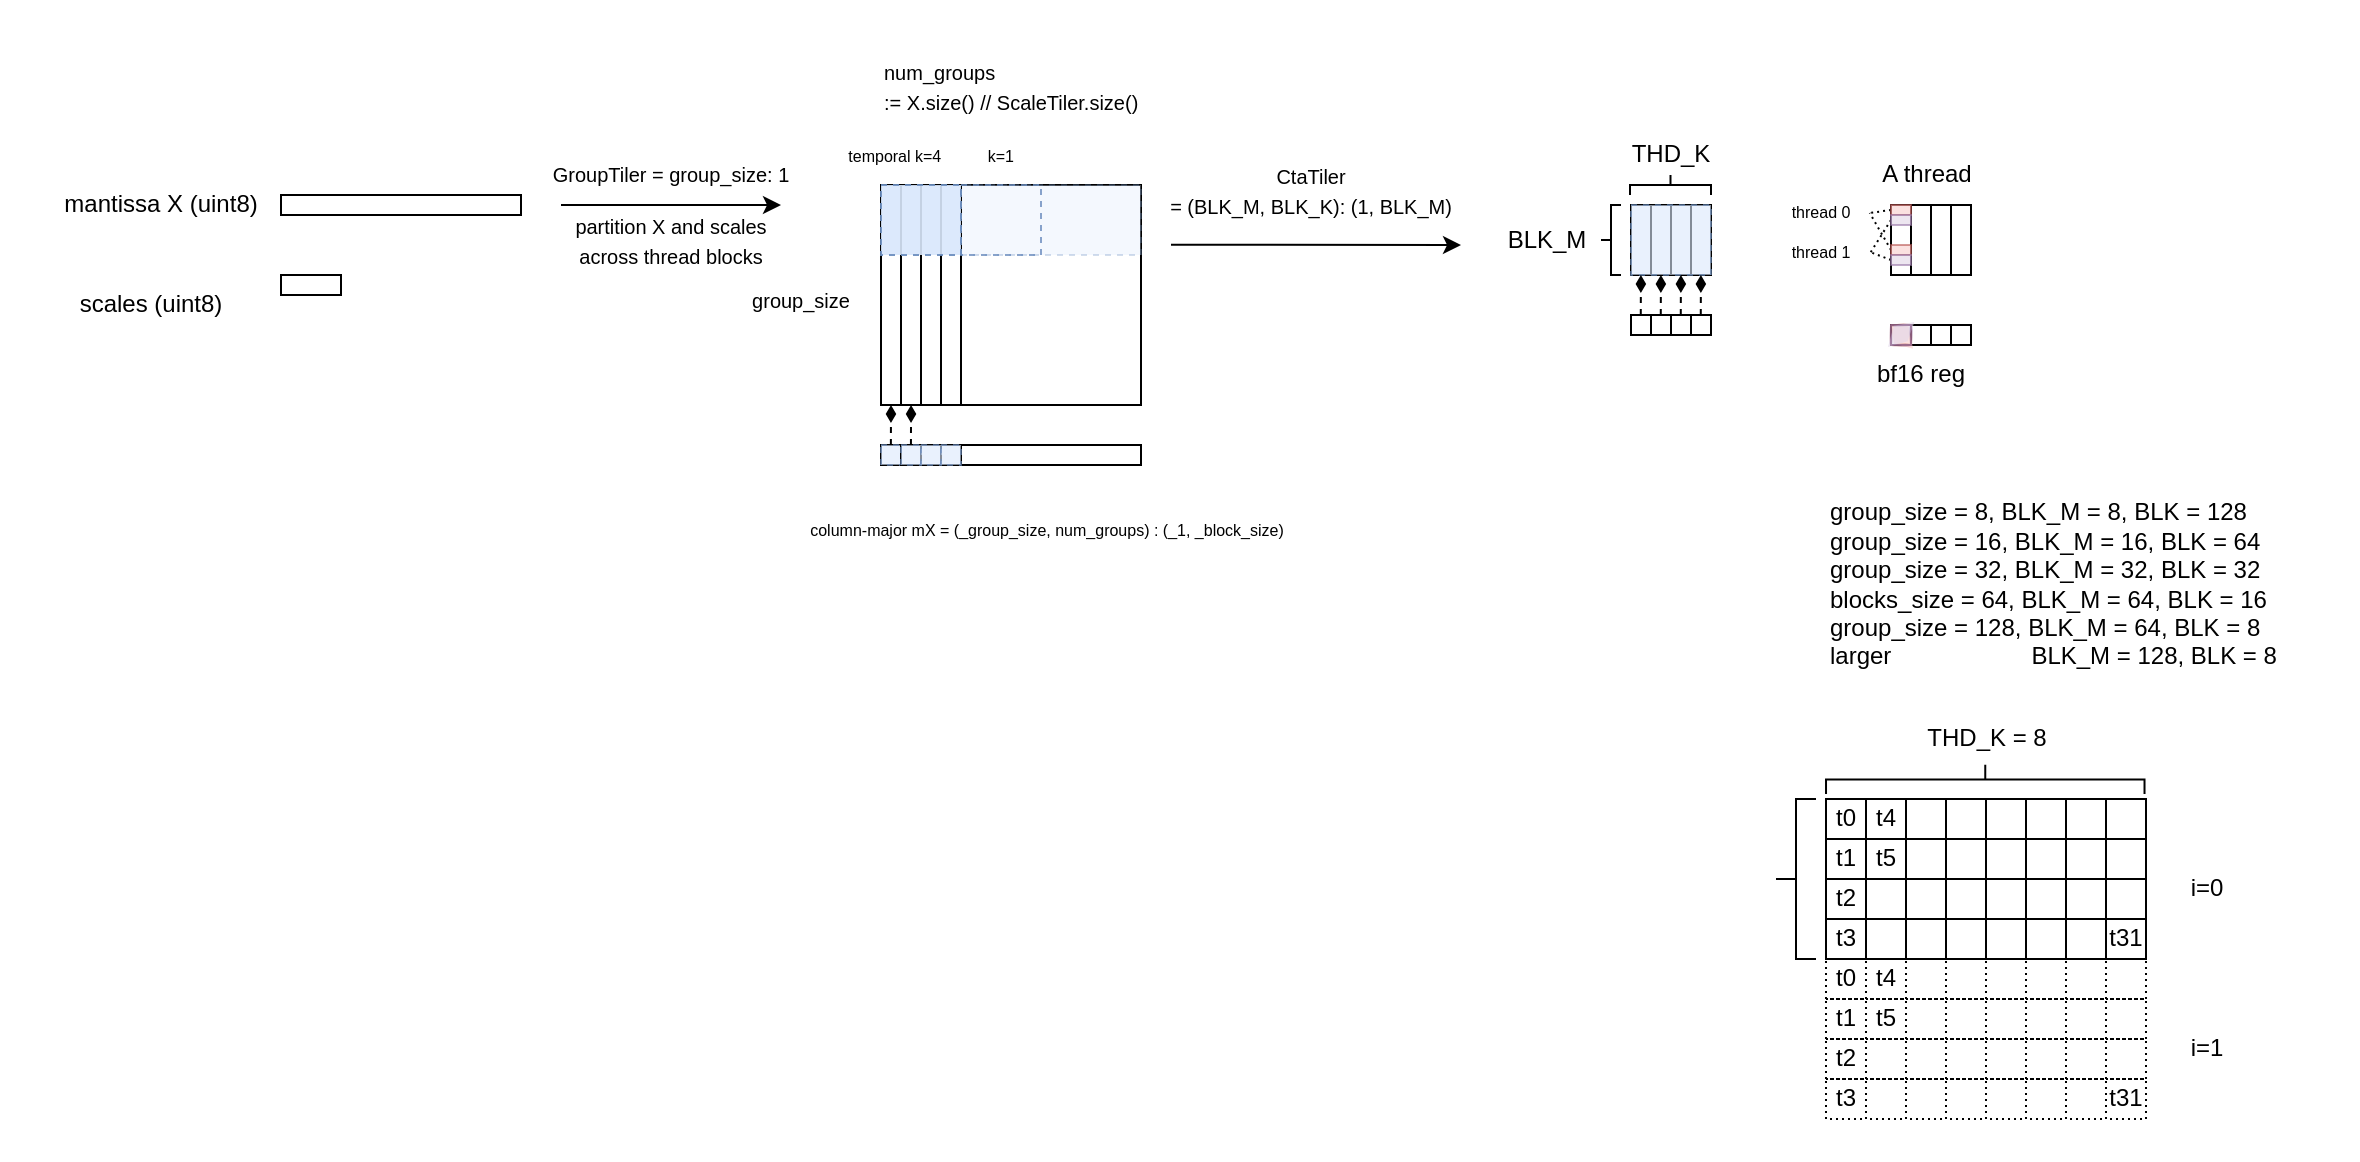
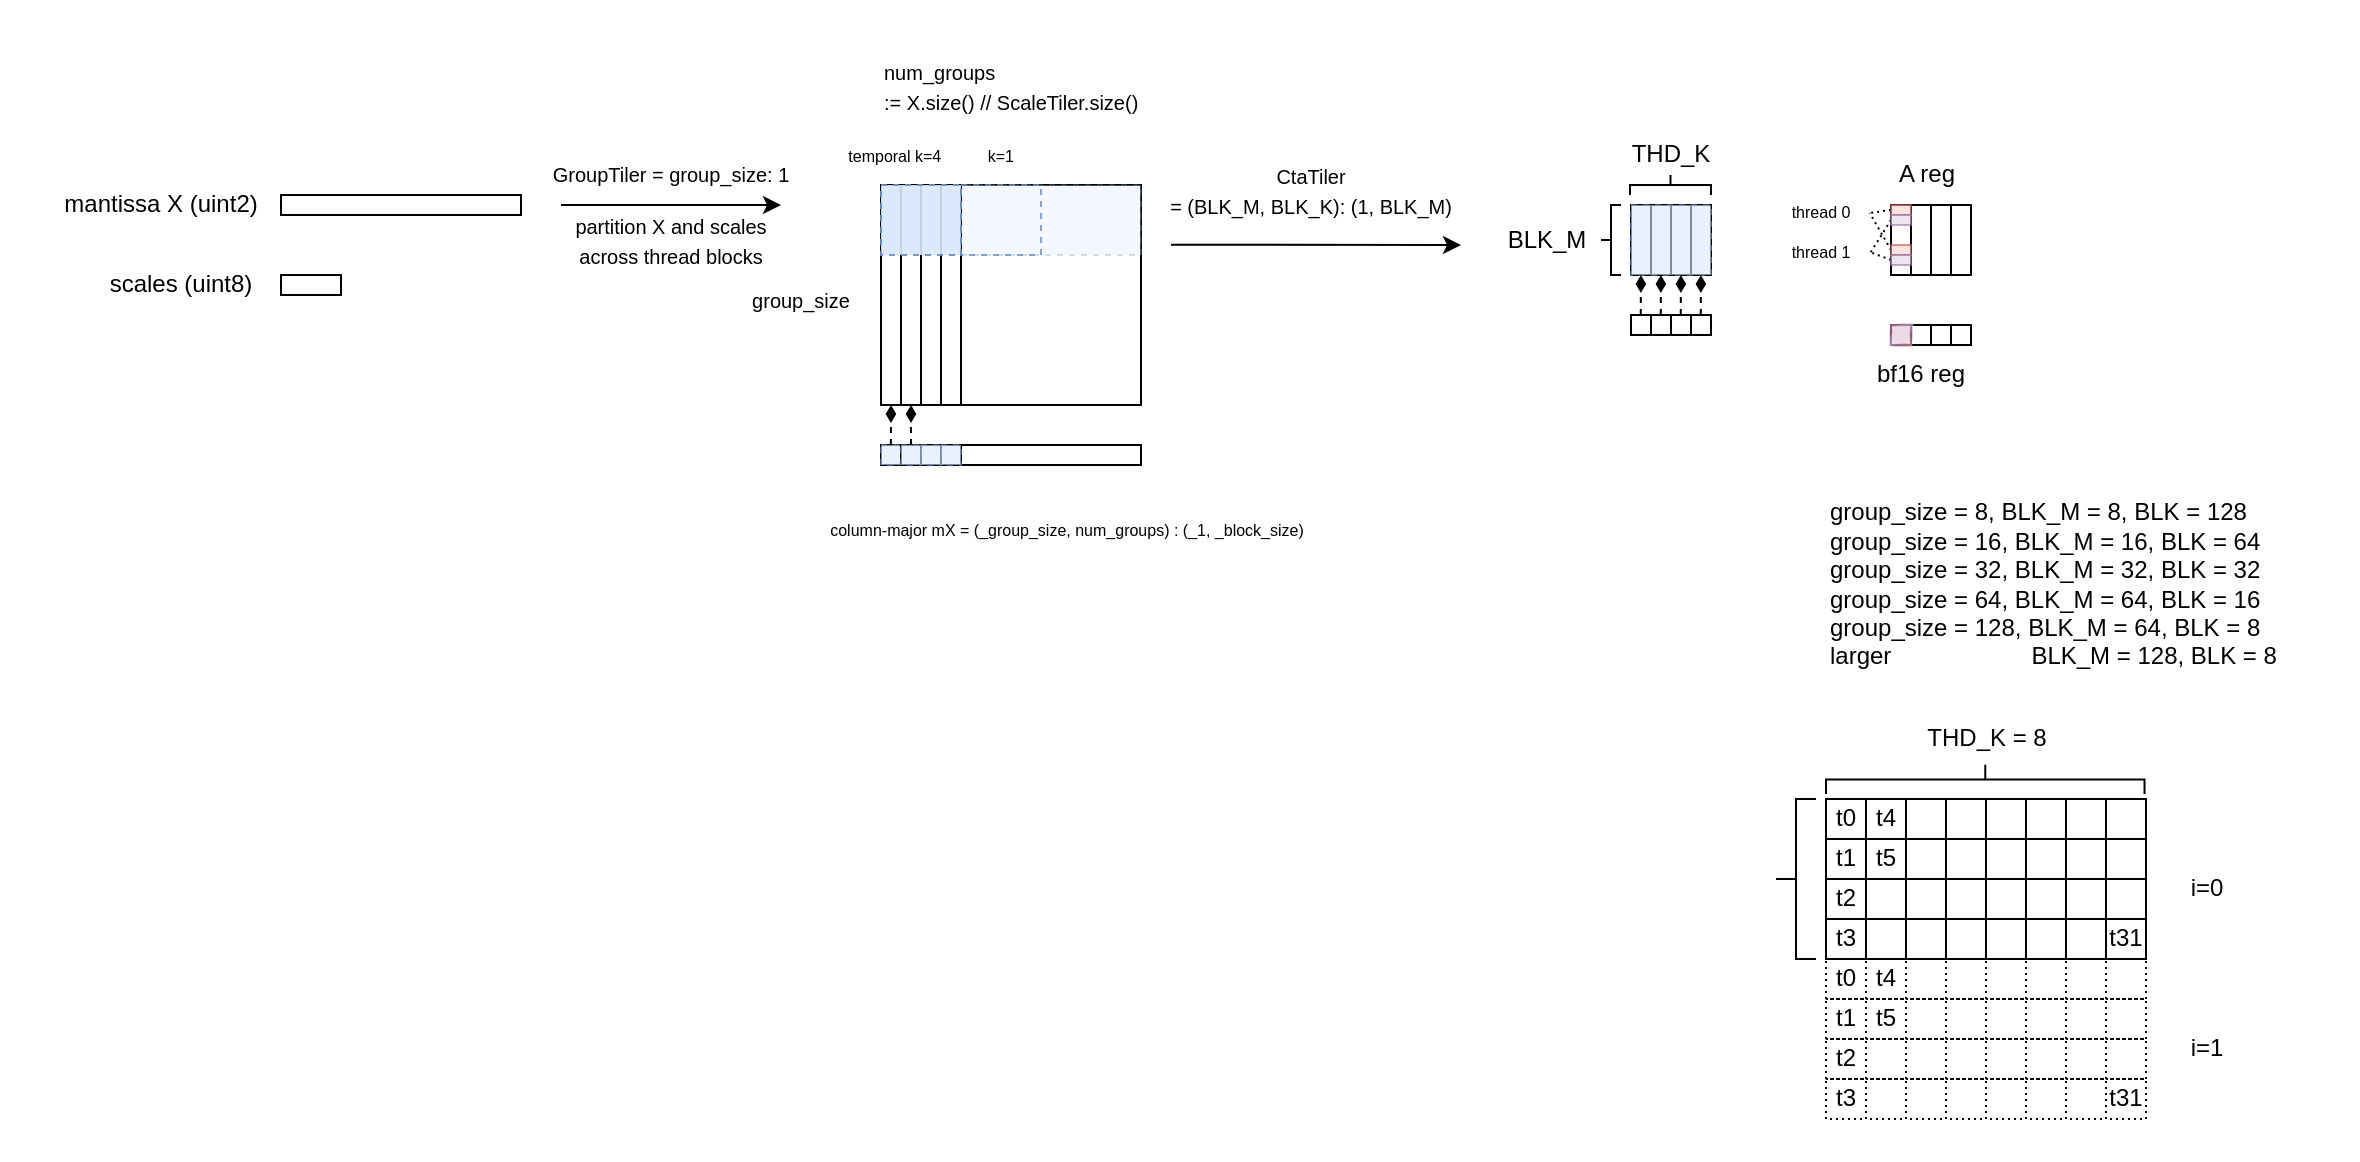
(1928, 175) -> (1928, 175)
(162, 205) -> (162, 205)
(151, 305) -> (181, 285)
(1047, 530) -> (1067, 530)
(2094, 585) -> (2094, 585)
